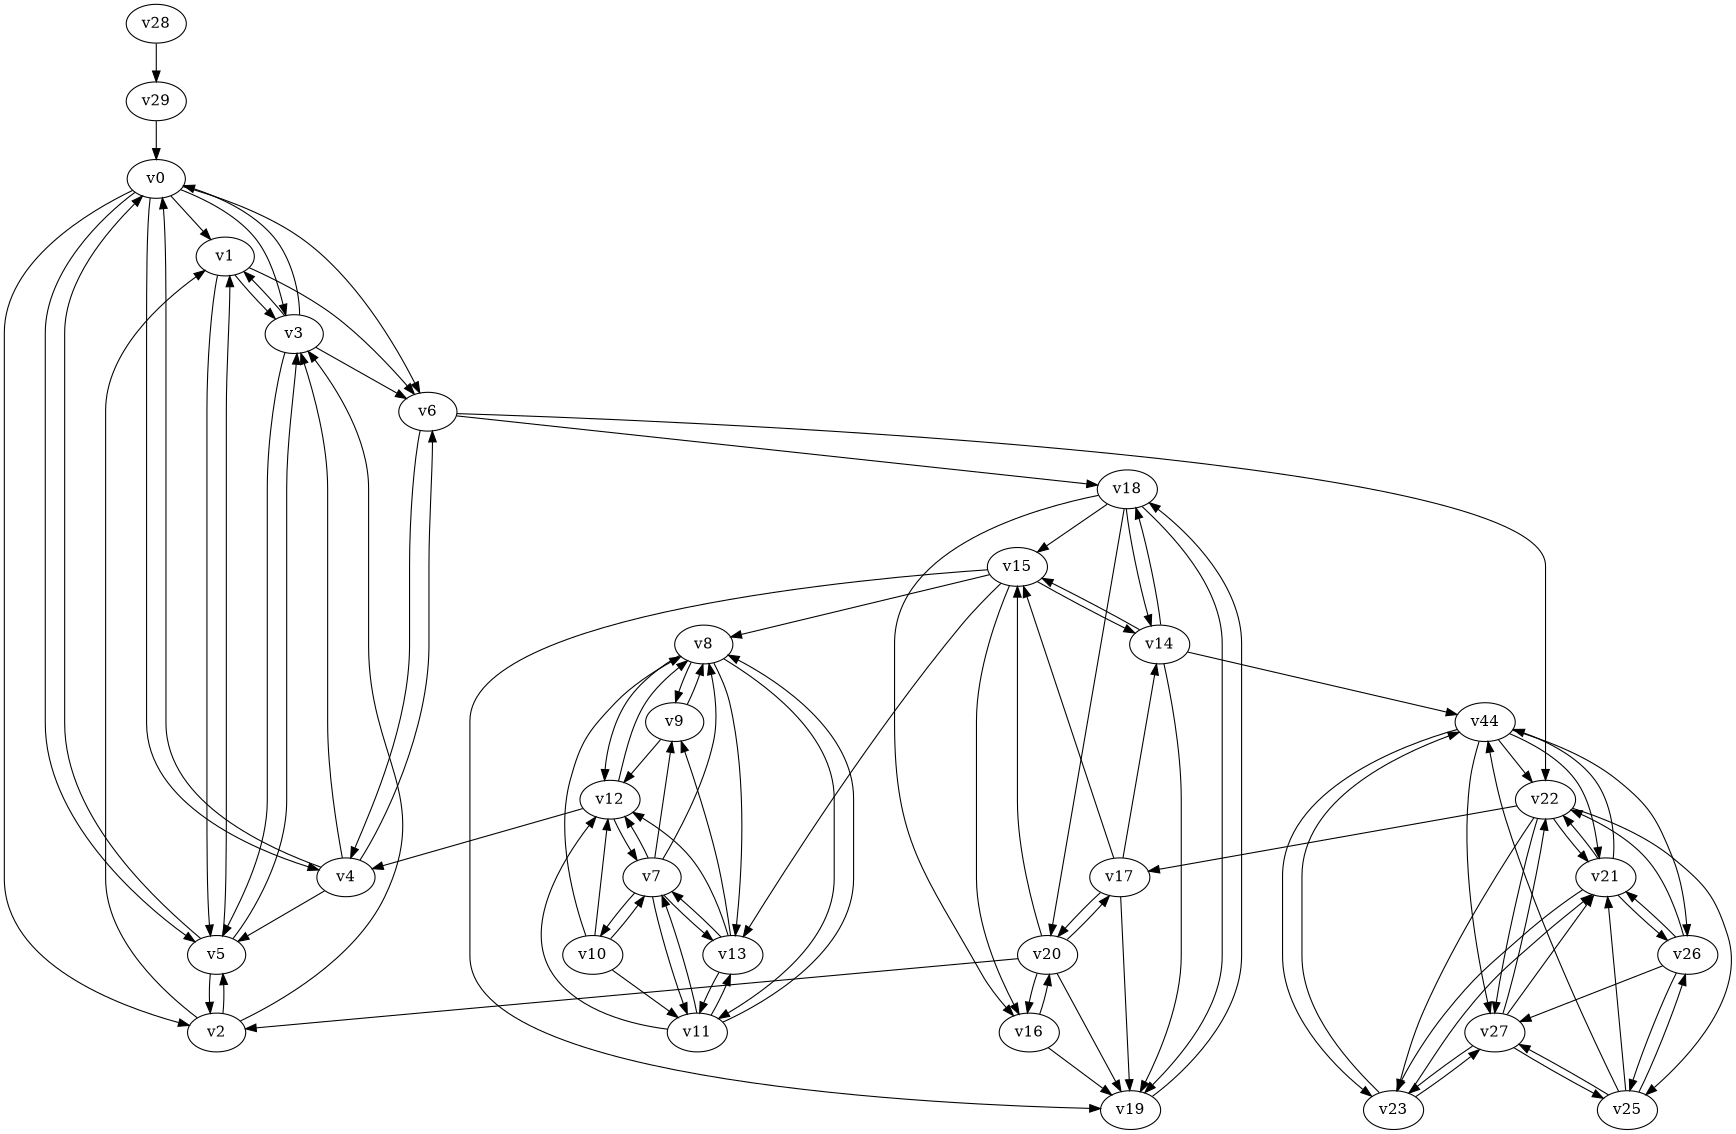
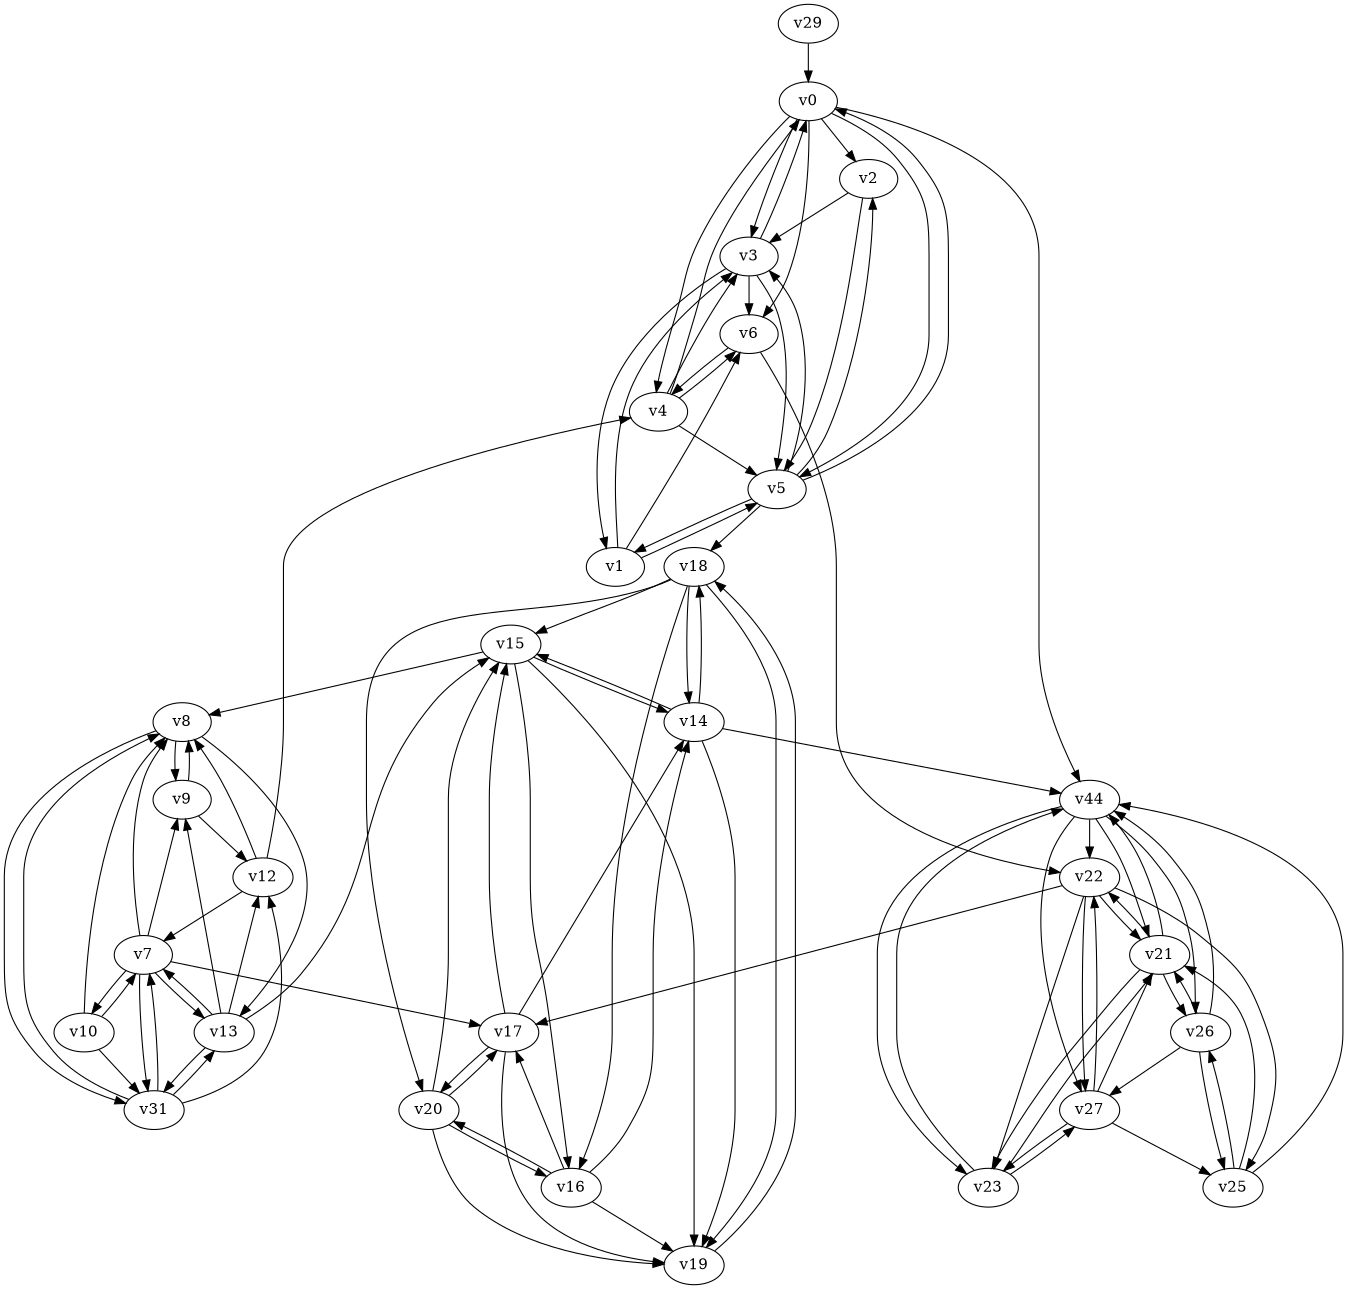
(156, 24) -> none
(187, 214) -> (1039, 382)
(772, 450) -> (740, 524)
(106, 647) -> none
(627, 702) -> none
(867, 749) -> (362, 854)
(640, 842) -> (320, 993)
(1648, 861) -> (1199, 901)
(601, 883) -> none
none -> (653, 970)
(656, 992) -> none
(697, 1033) -> (154, 1110)
(1569, 1072) -> none
none -> (542, 1115)
